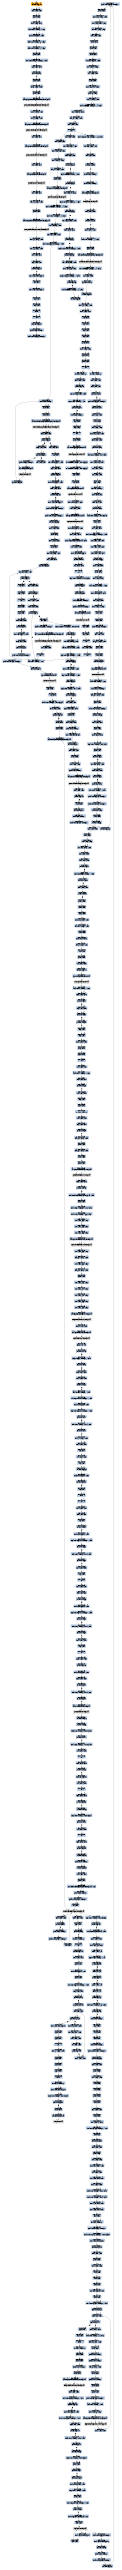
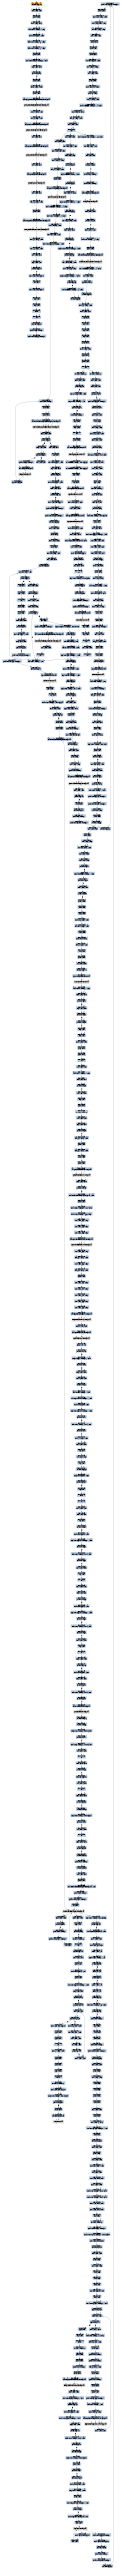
none -> (82, 1668)
